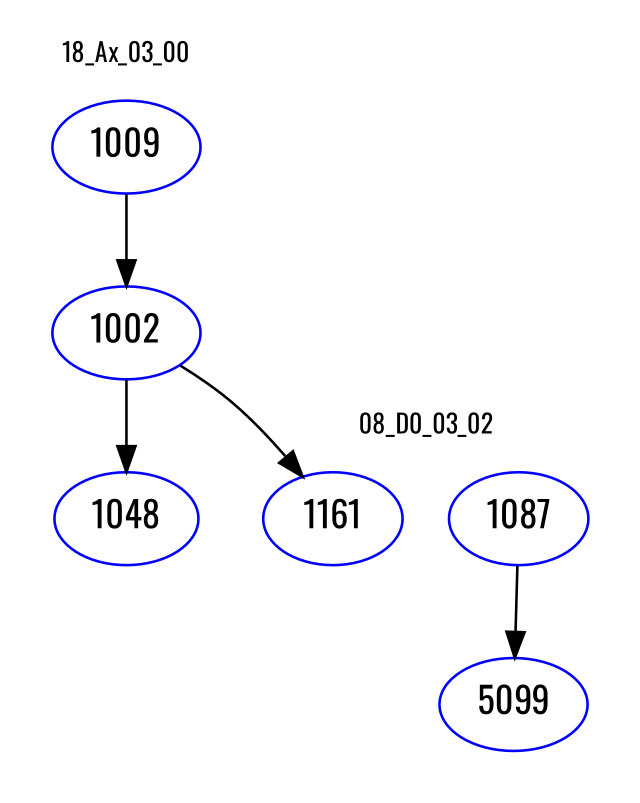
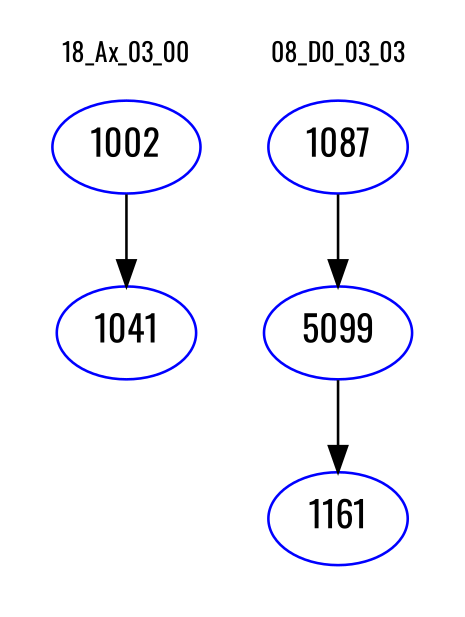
(126, 147) -> none
(426, 427) -> (338, 55)
(259, 428) -> (338, 413)
(126, 519) -> (126, 333)
